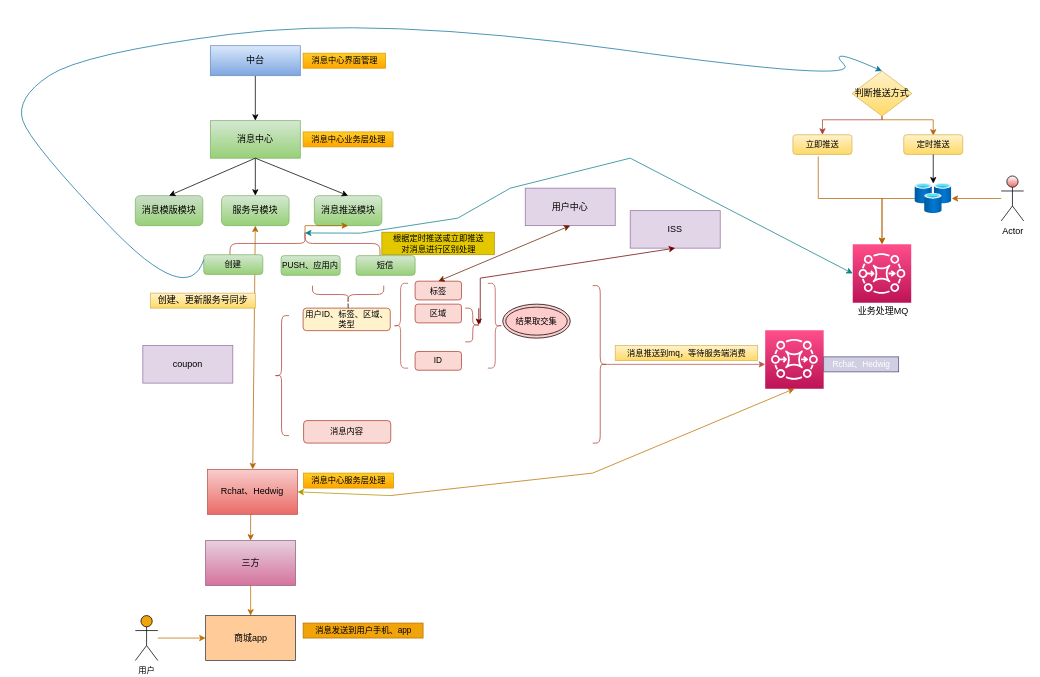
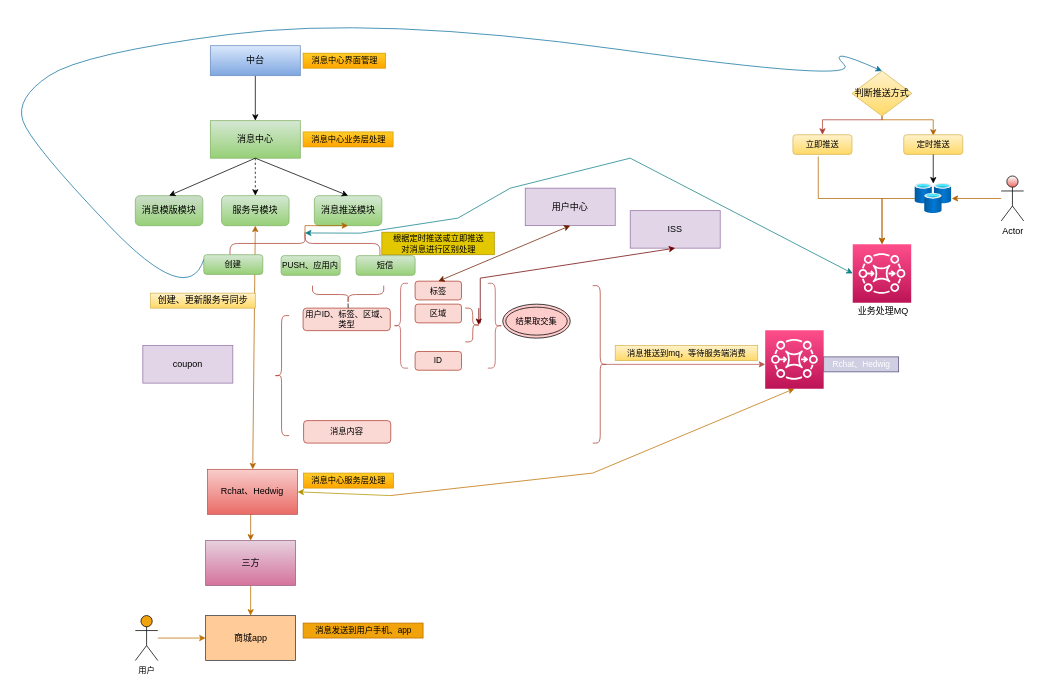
(255, 174) -> (255, 174)
(347, 319) -> (347, 319)
